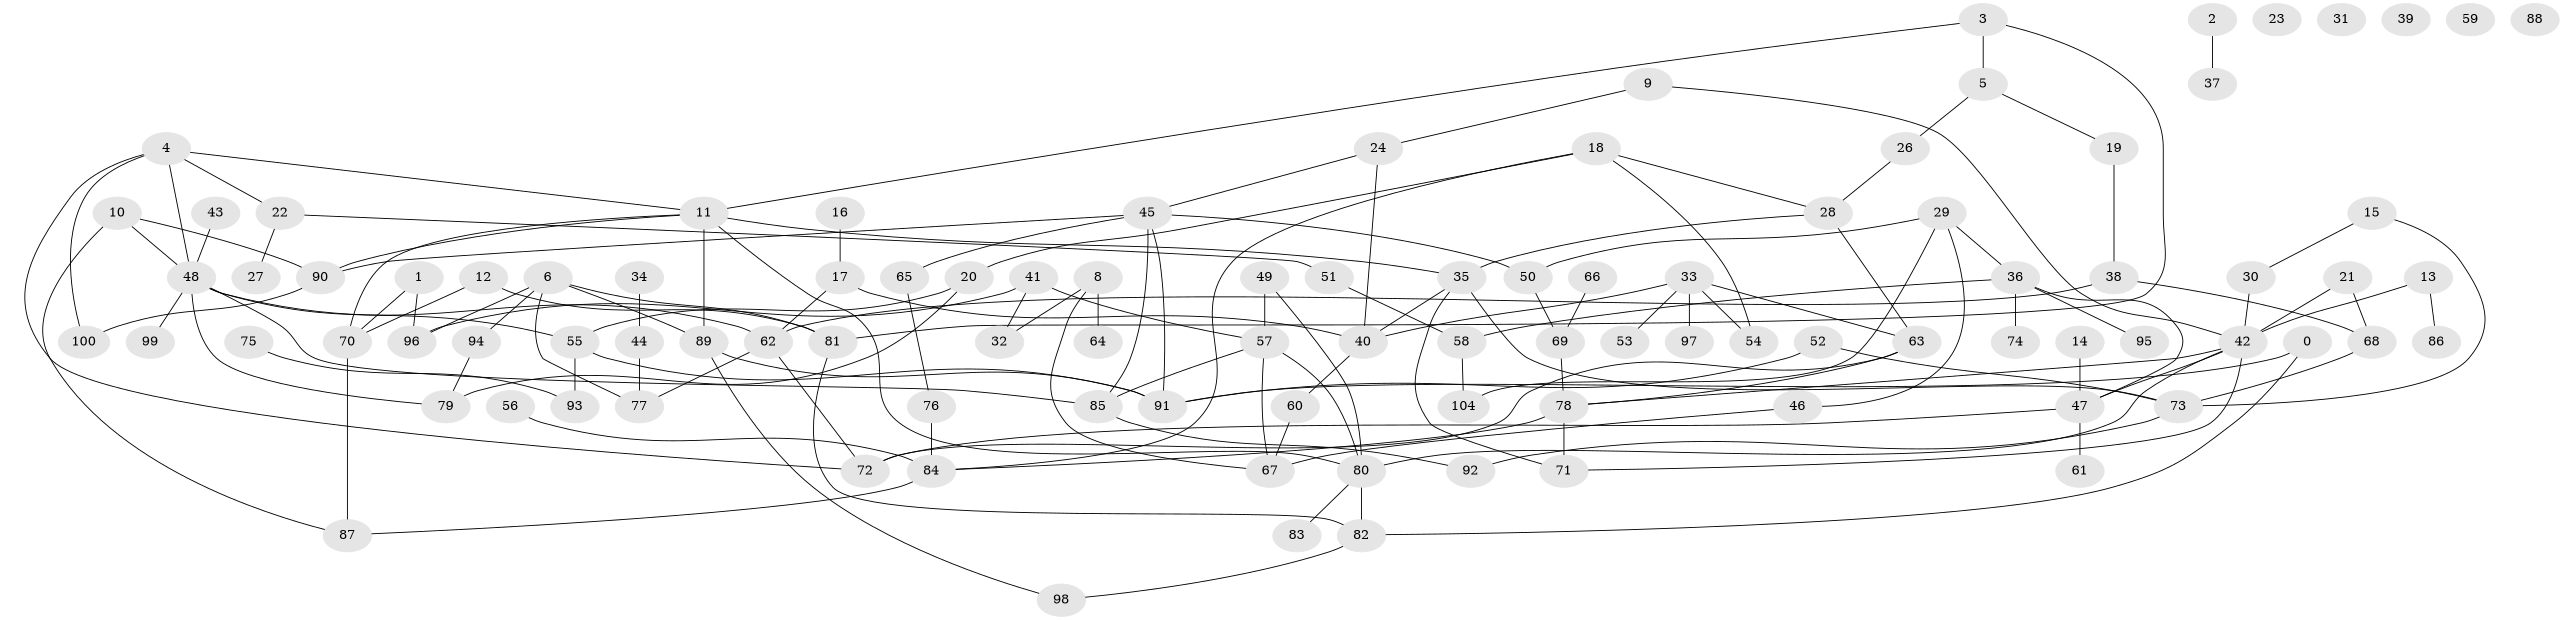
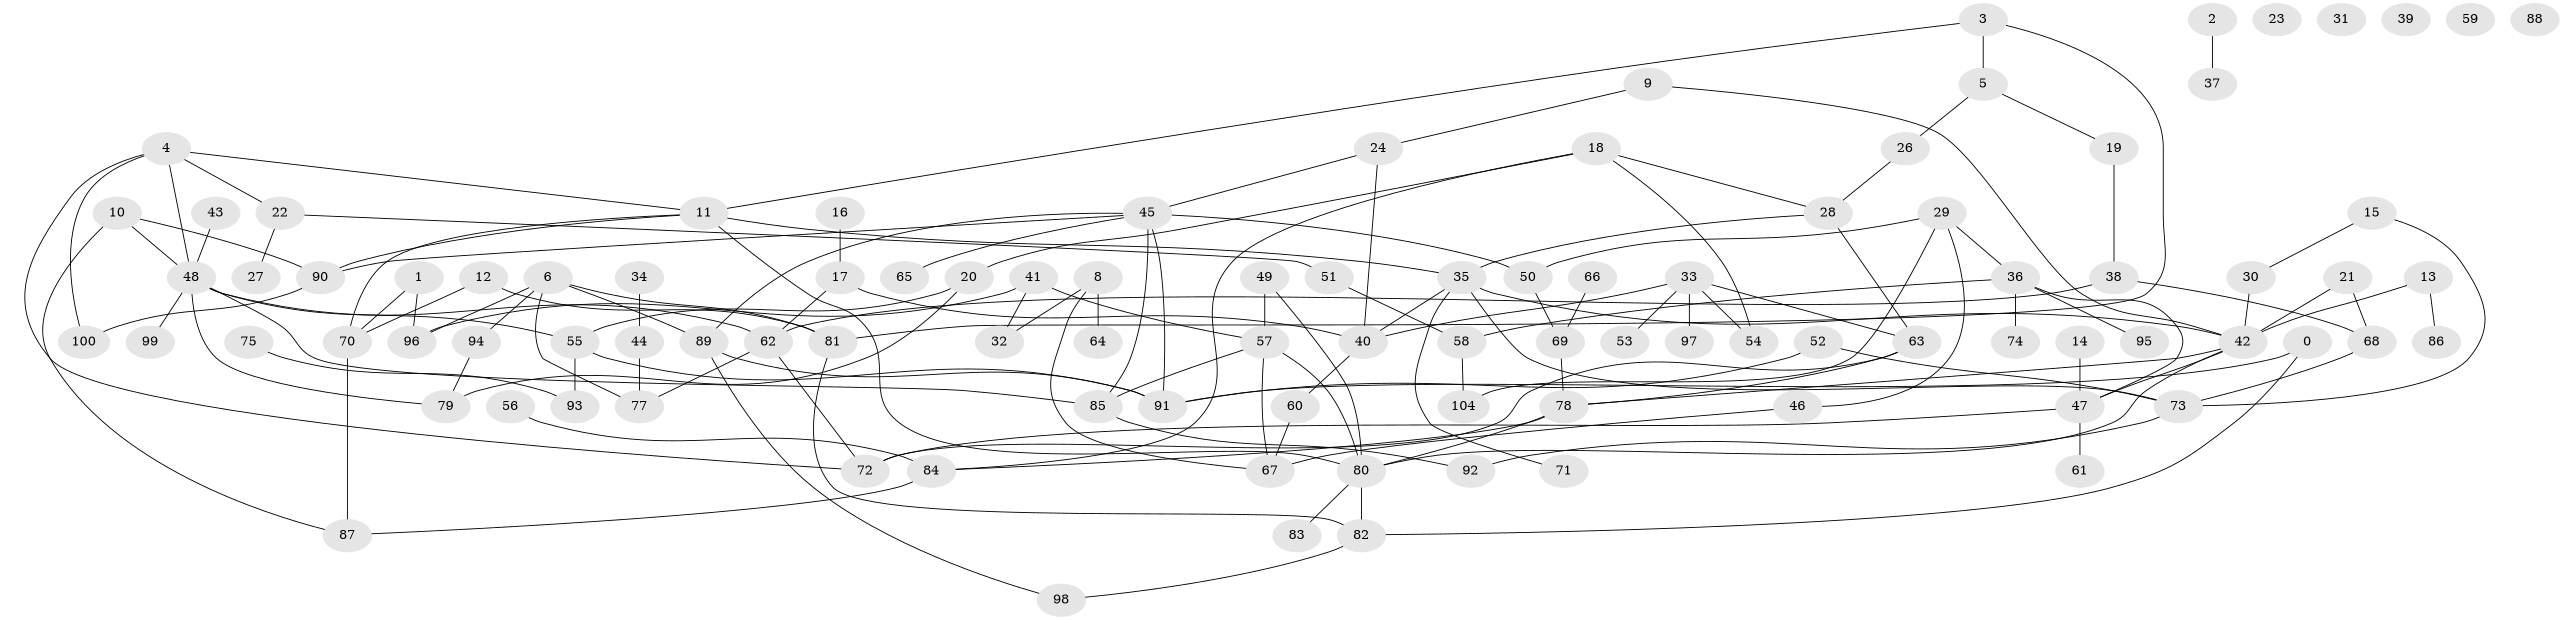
(704, 278) -> (854, 245)
(931, 407) -> none
(1564, 439) -> (1461, 444)
(1938, 459) -> (1850, 320)
